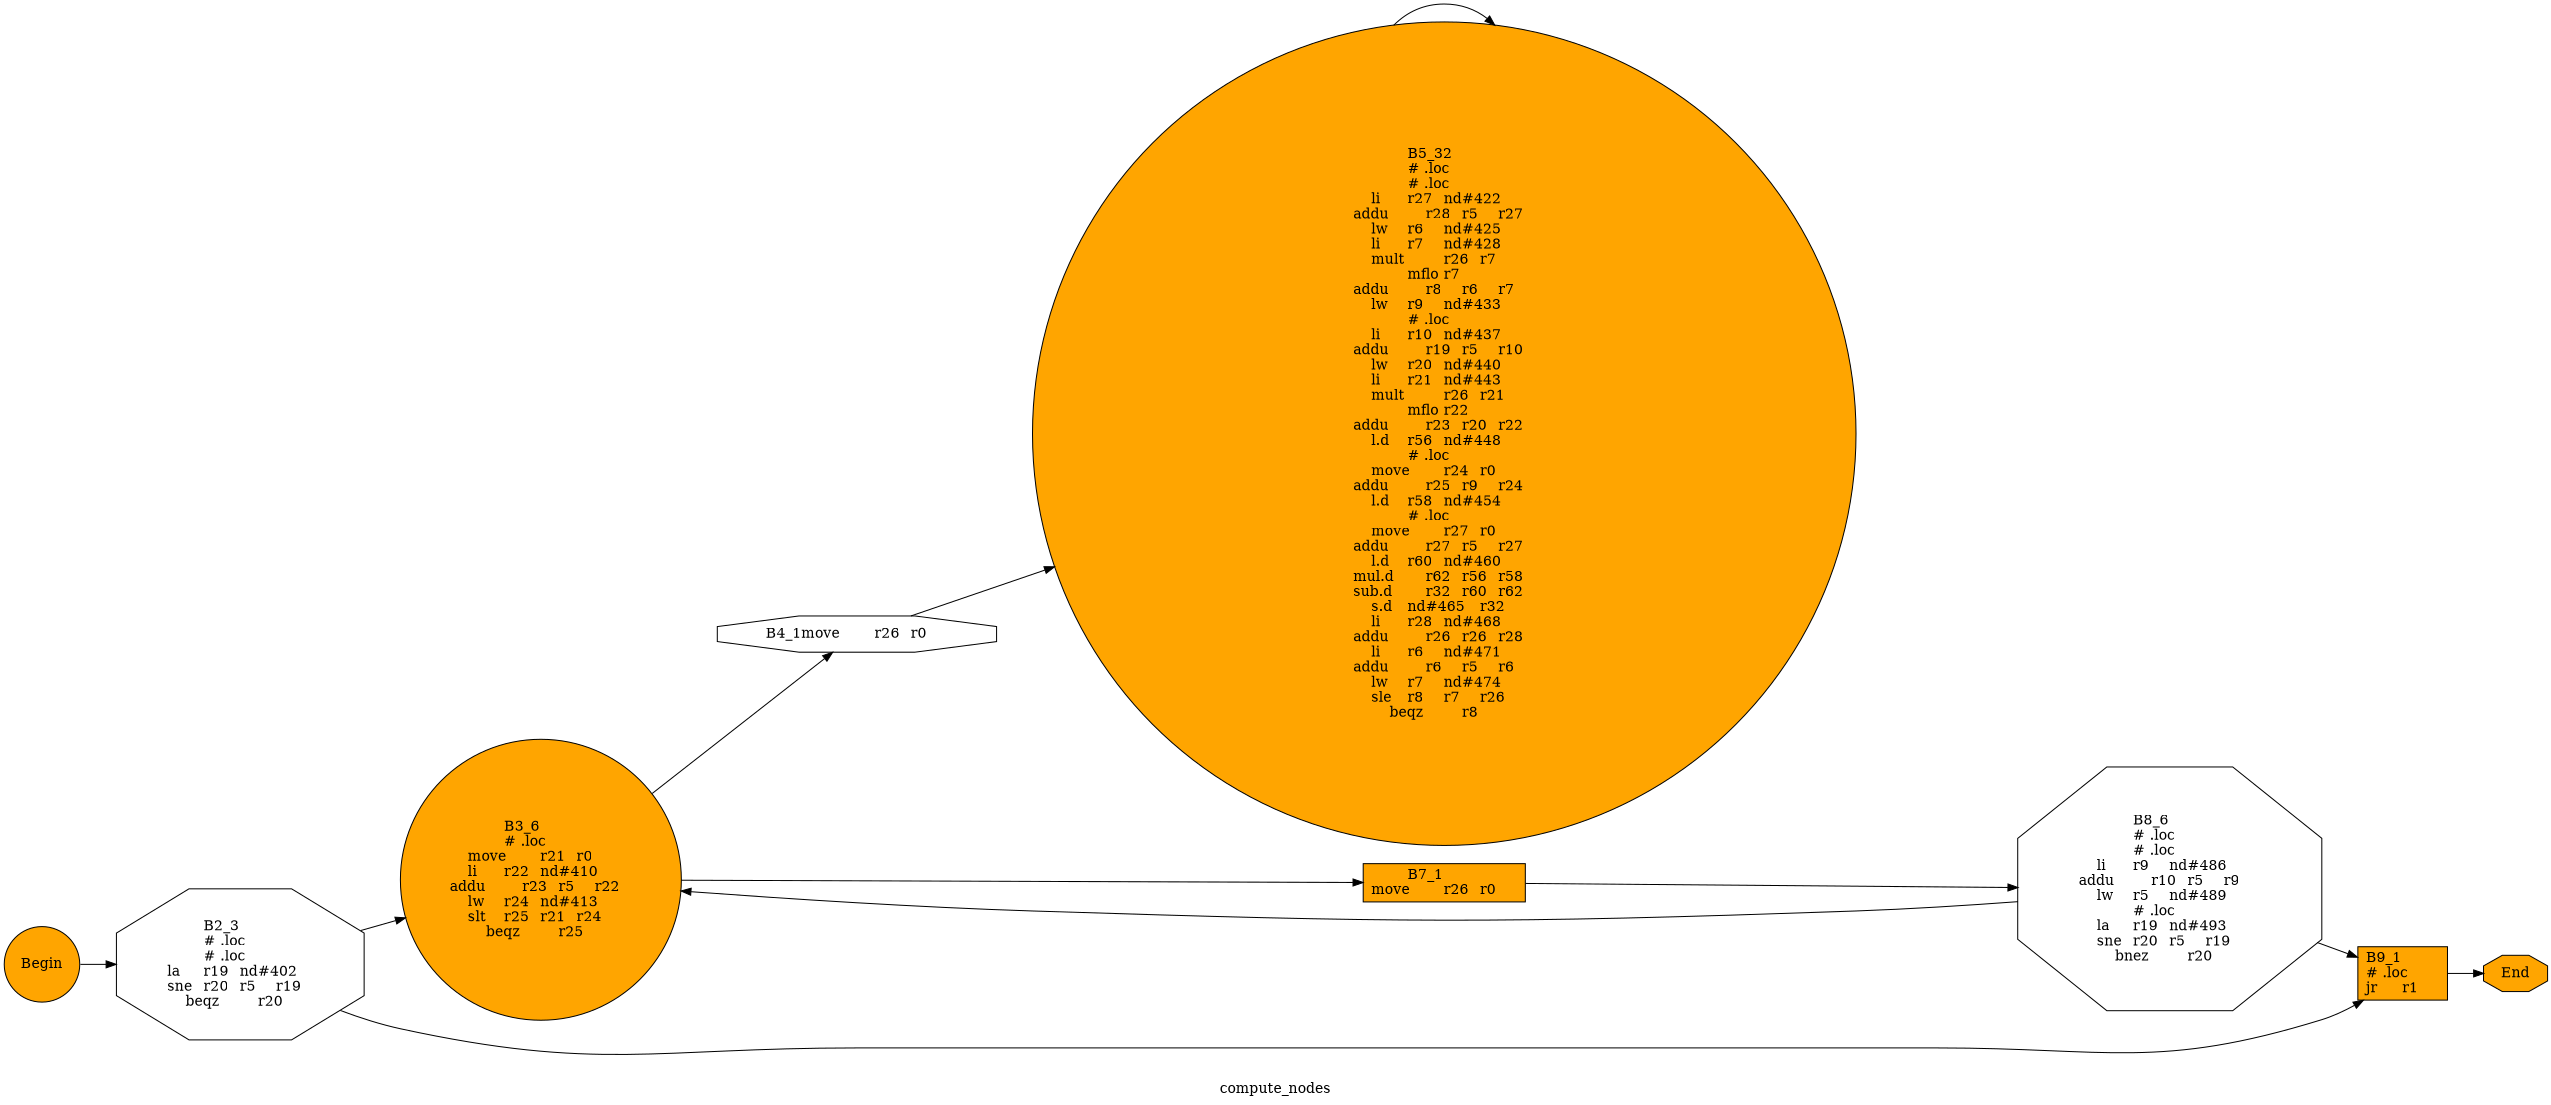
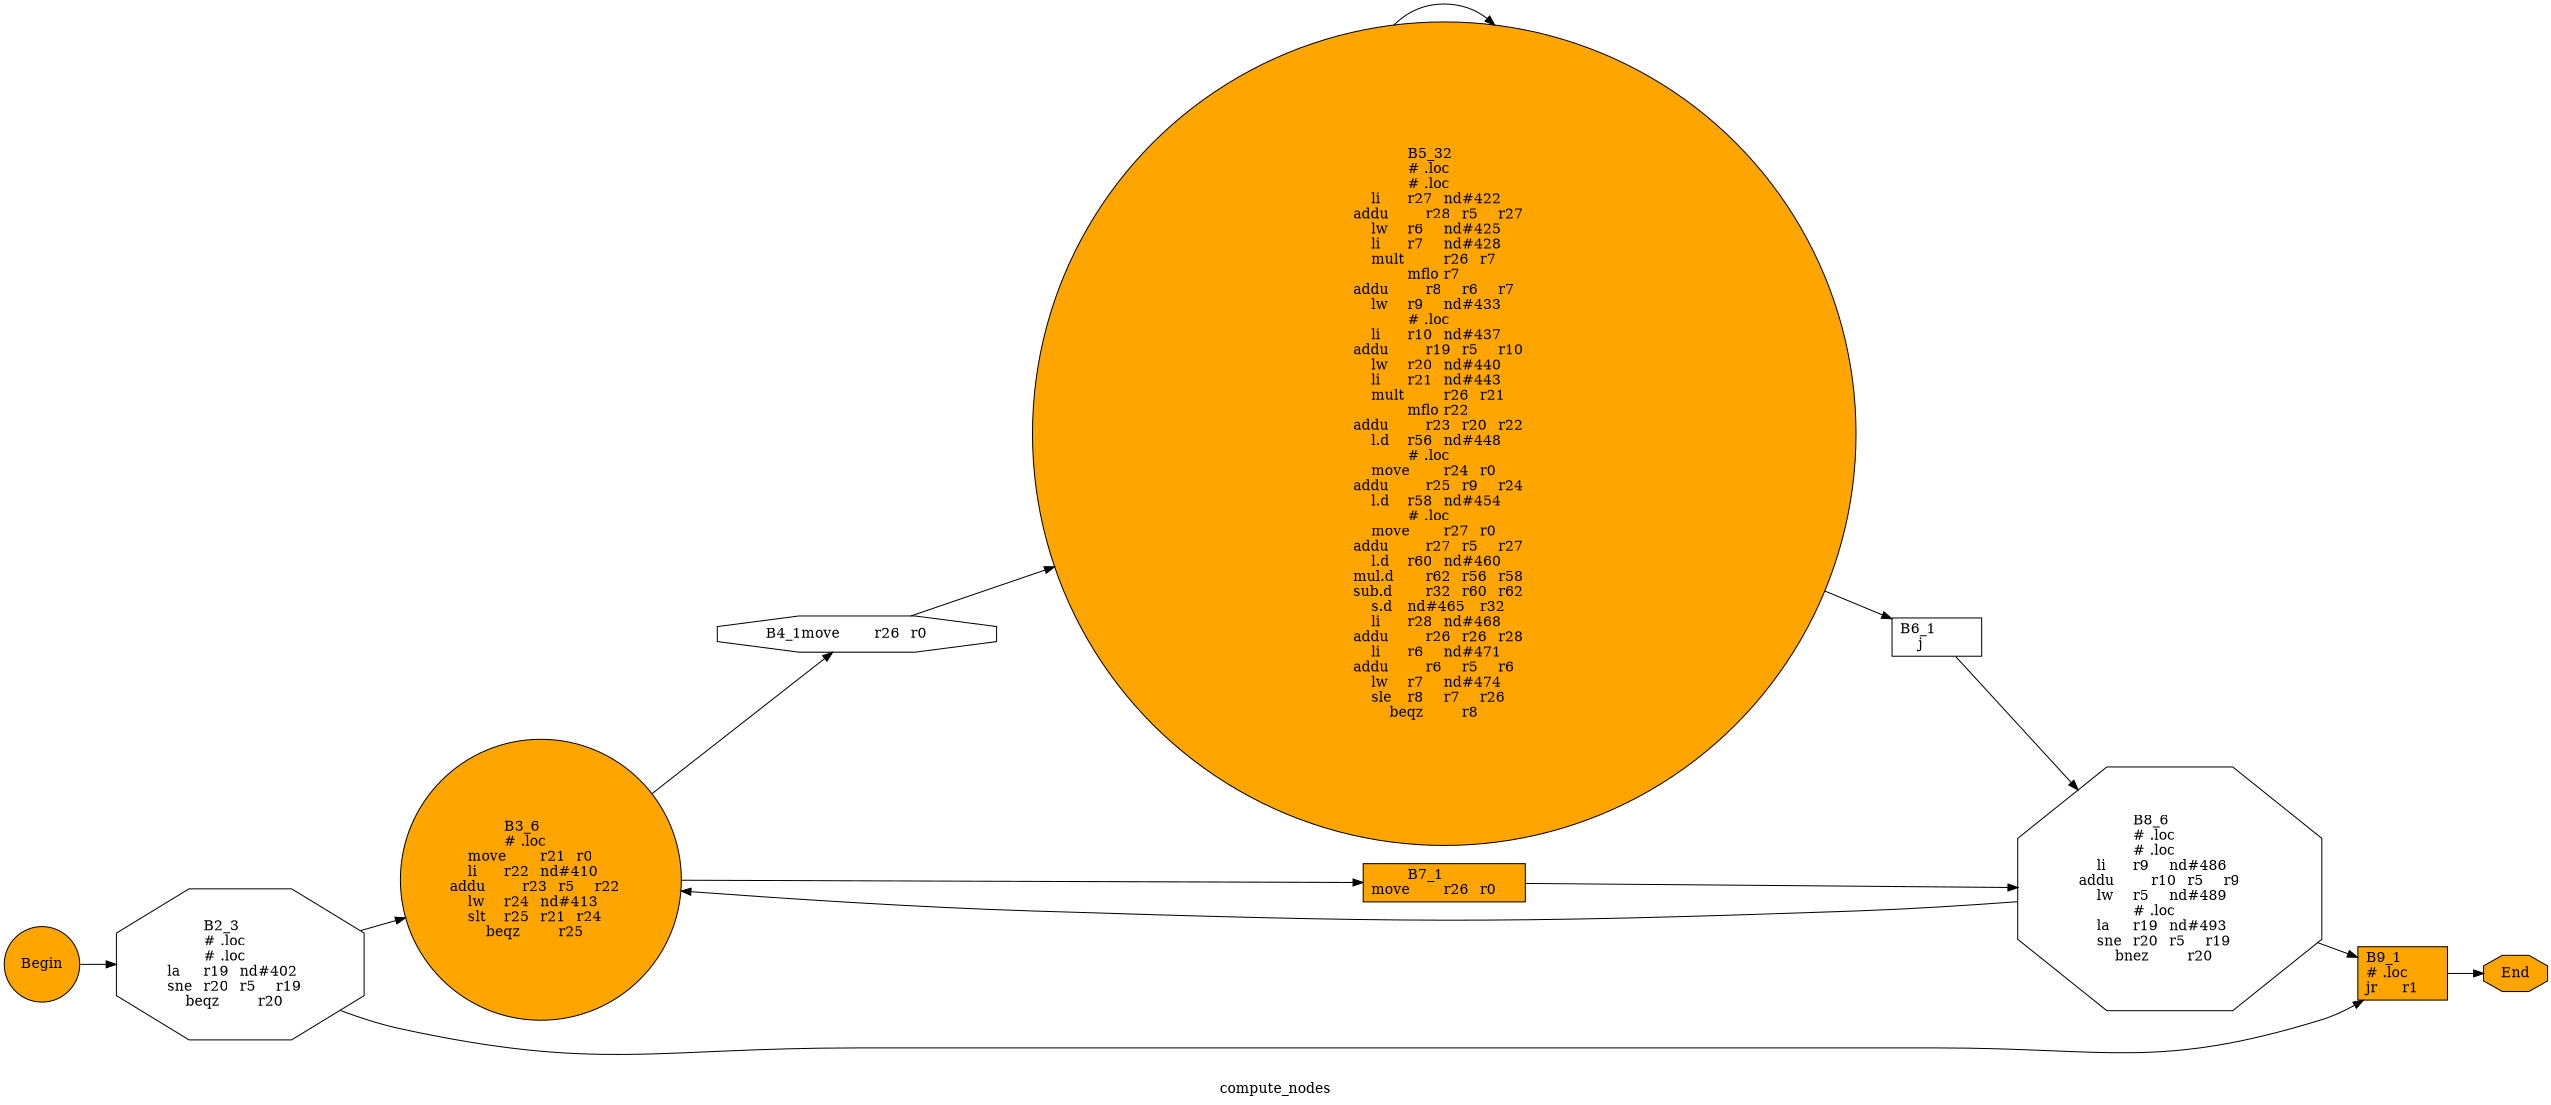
none -> (1937, 637)
